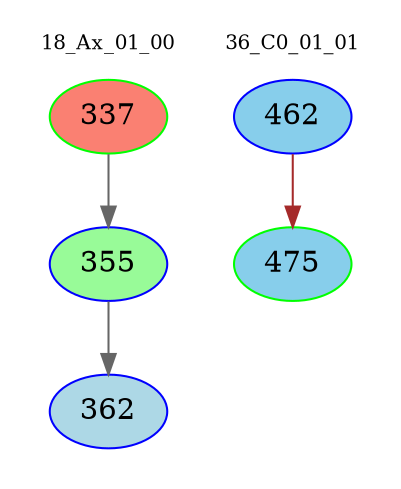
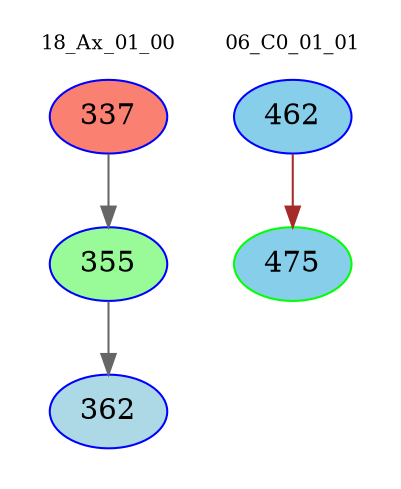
(293, 44) -> (293, 44)
(109, 117) -> (109, 117)
